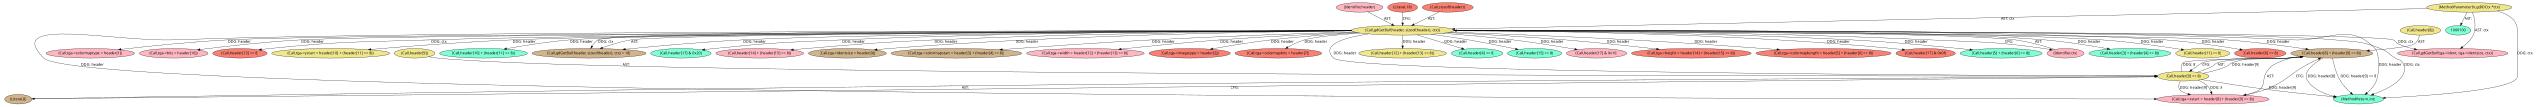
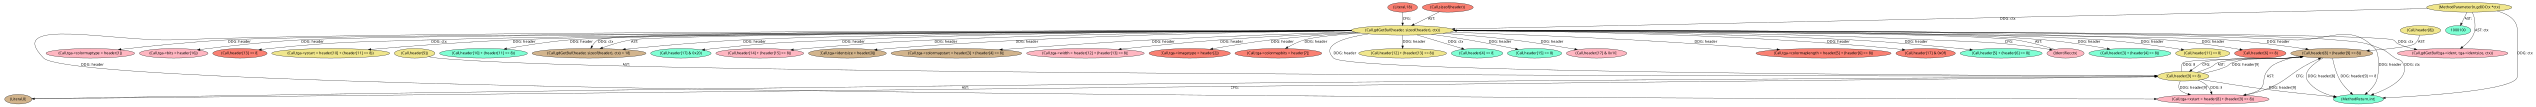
(1360, 7) -> none
(2008, 19) -> (2008, 19)
(1456, 42) -> (1456, 42)
(1691, 53) -> none
